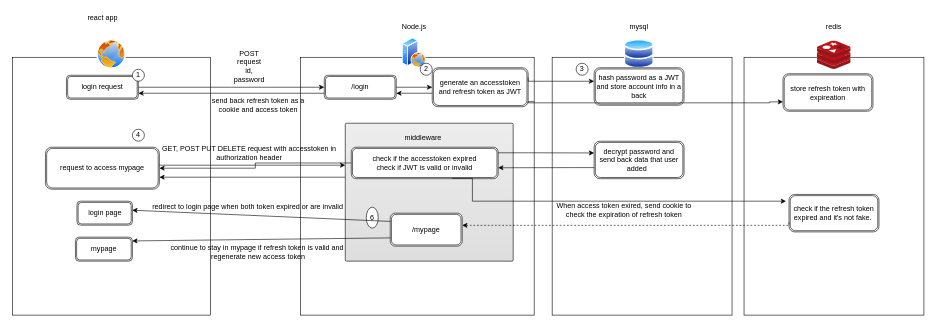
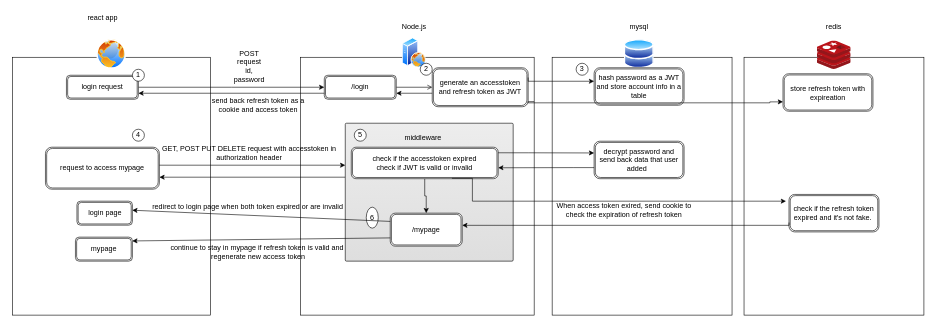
(426, 87) -> (428, 87)
(639, 87) -> (639, 87)
none -> (360, 135)
(255, 163) -> (426, 207)
(629, 225) -> (629, 225)
